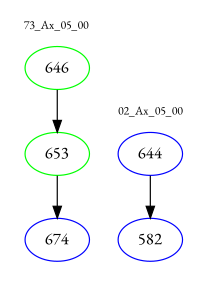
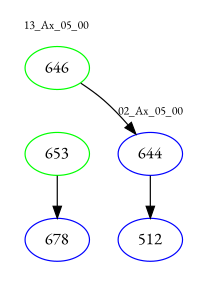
(57, 26) -> (57, 26)
(57, 105) -> (116, 112)
(57, 240) -> (57, 240)
(150, 240) -> (150, 240)
